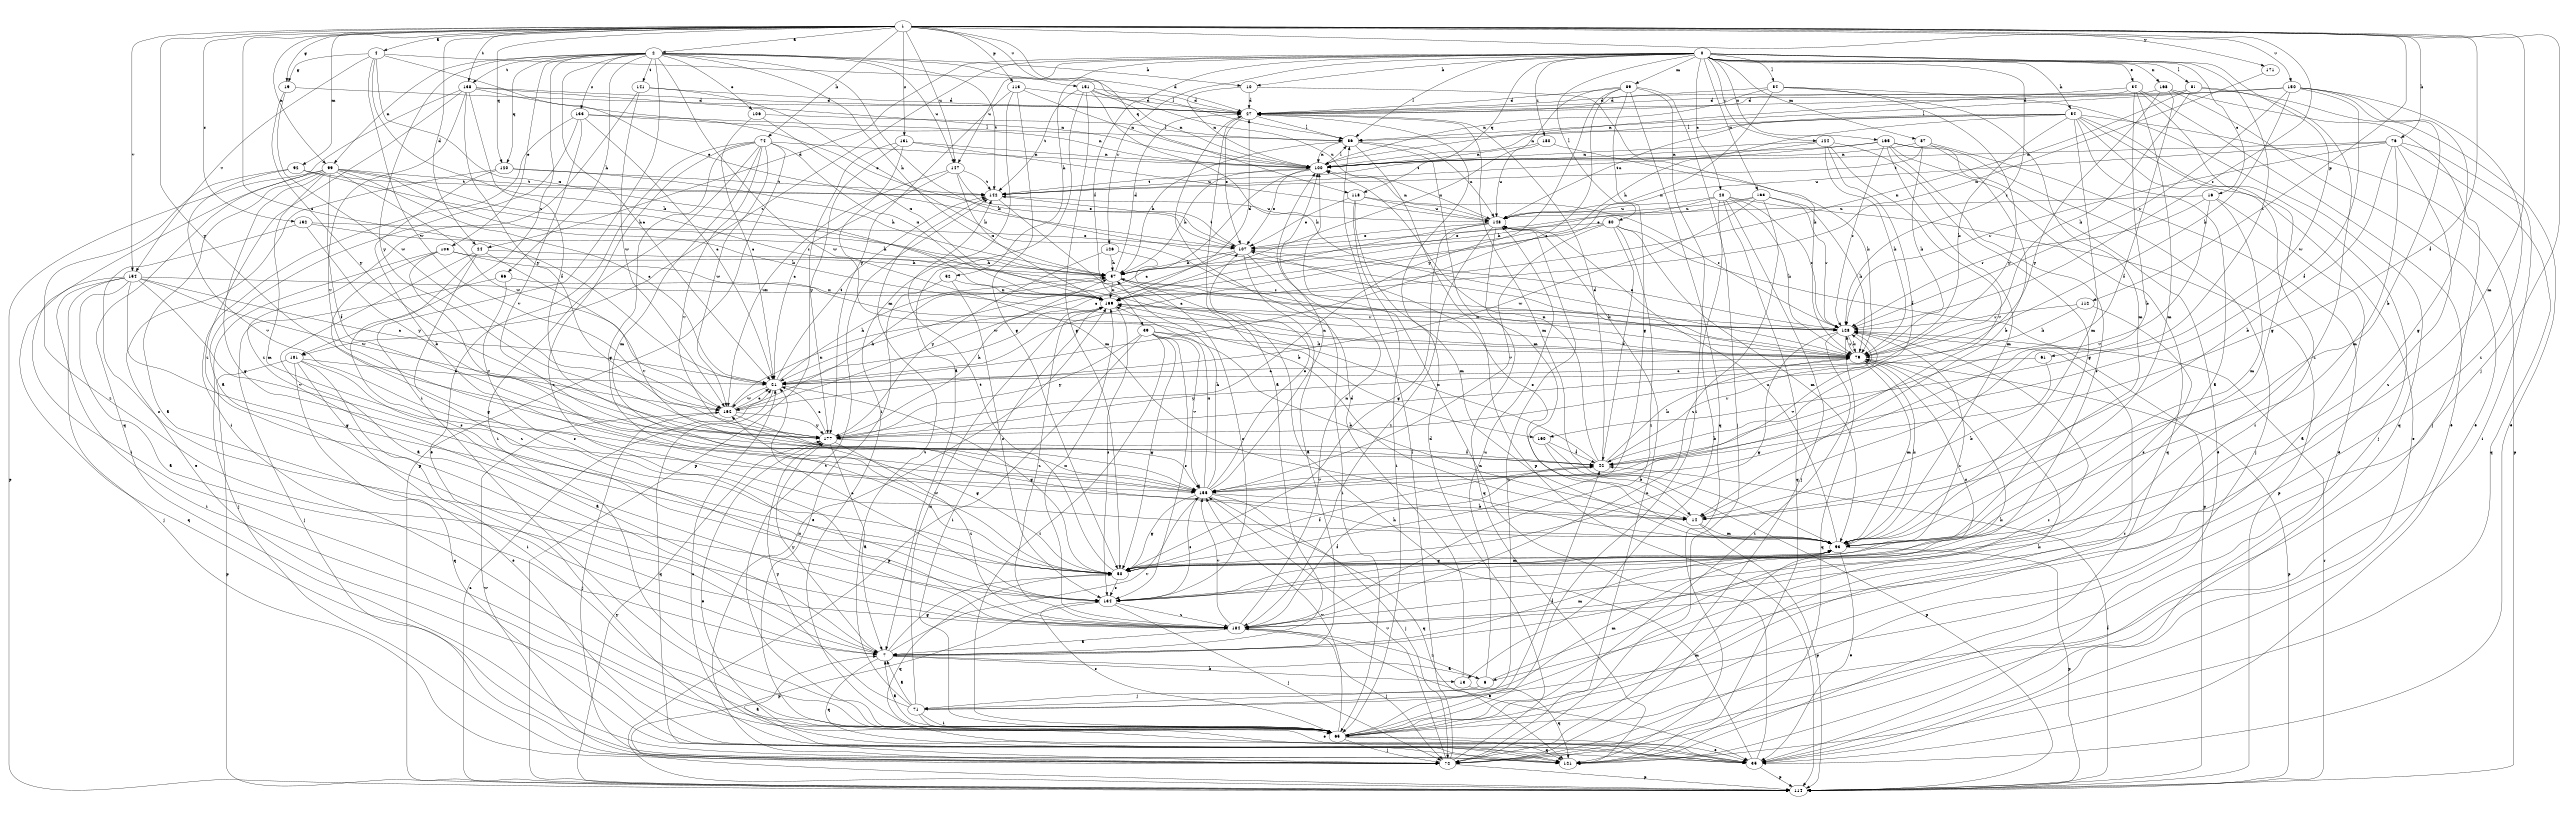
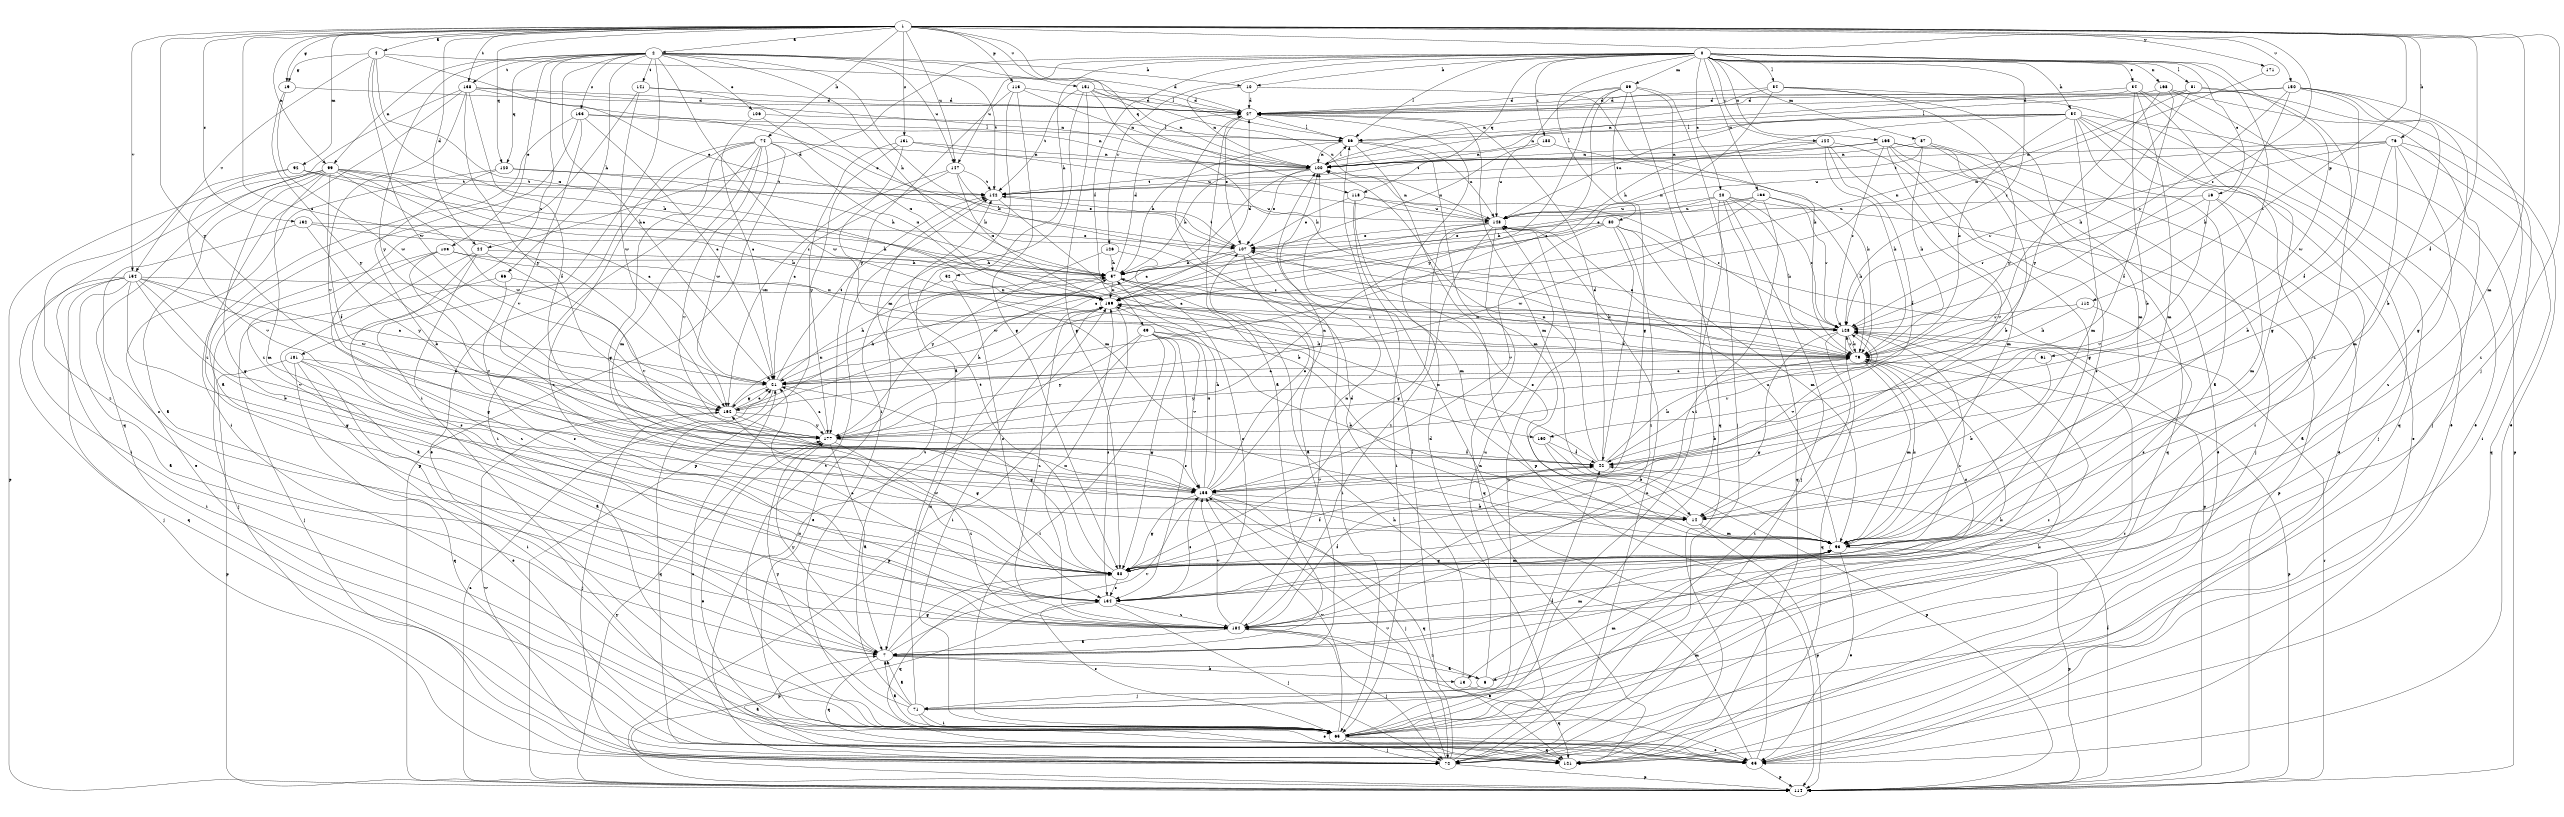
(968, 80) -> none
(749, 398) -> (749, 398)
none -> (883, 494)
